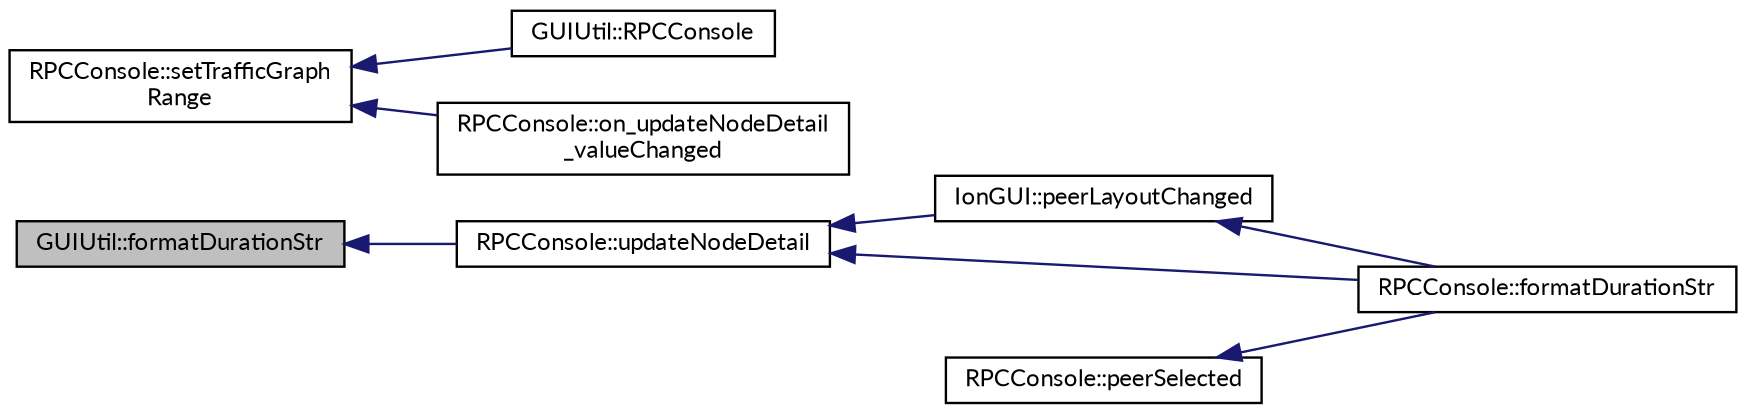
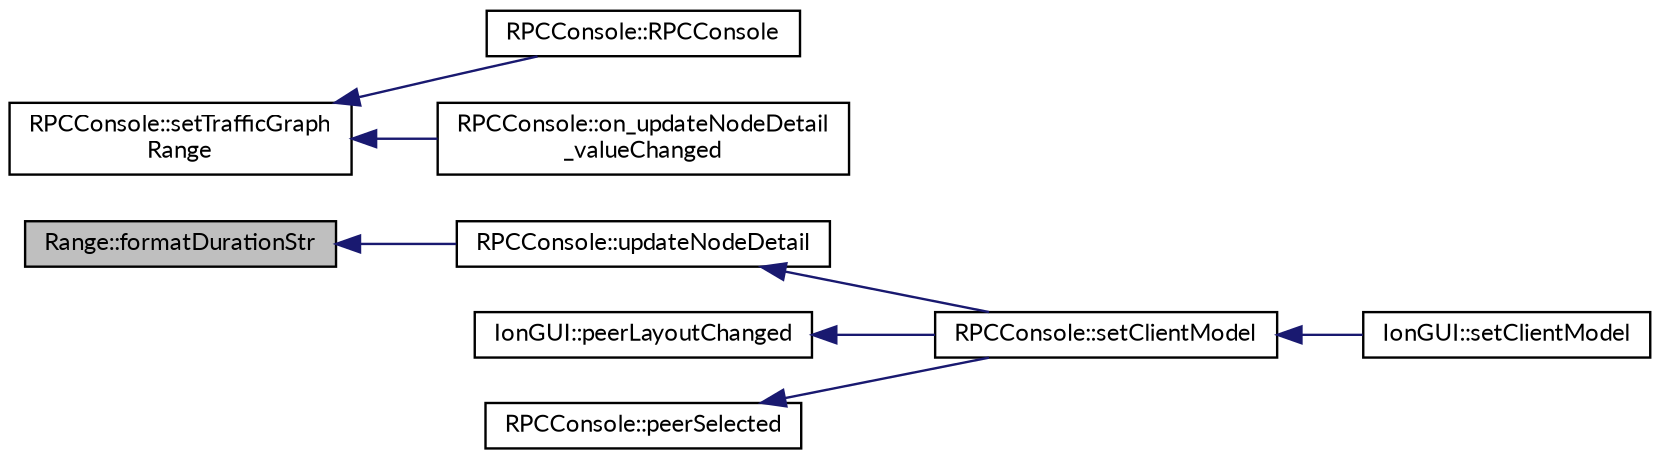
(643, 33) -> (643, 33)
(895, 219) -> none
(181, 244) -> (181, 244)
(1547, 289) -> (1106, 335)
none -> (1507, 335)
